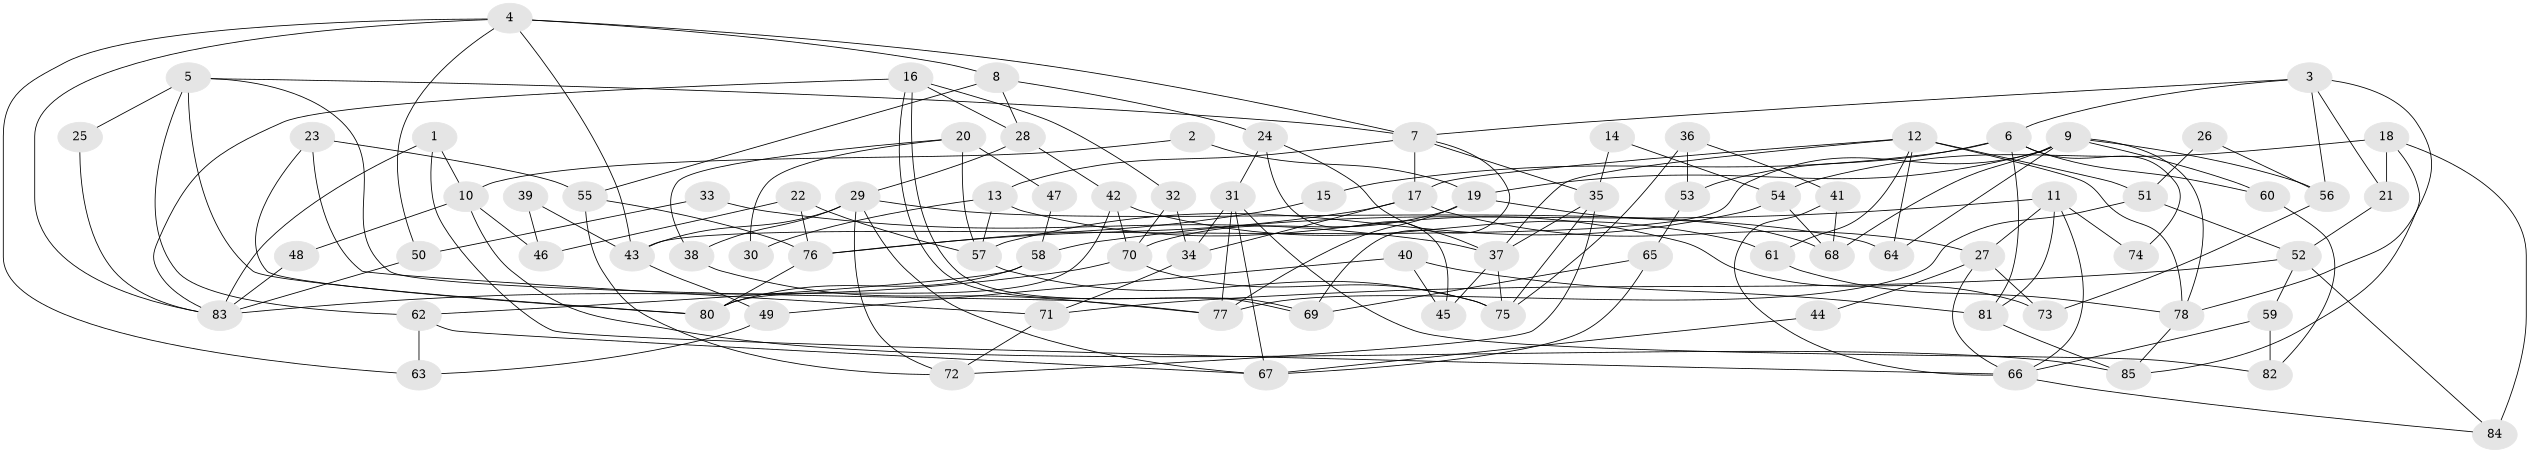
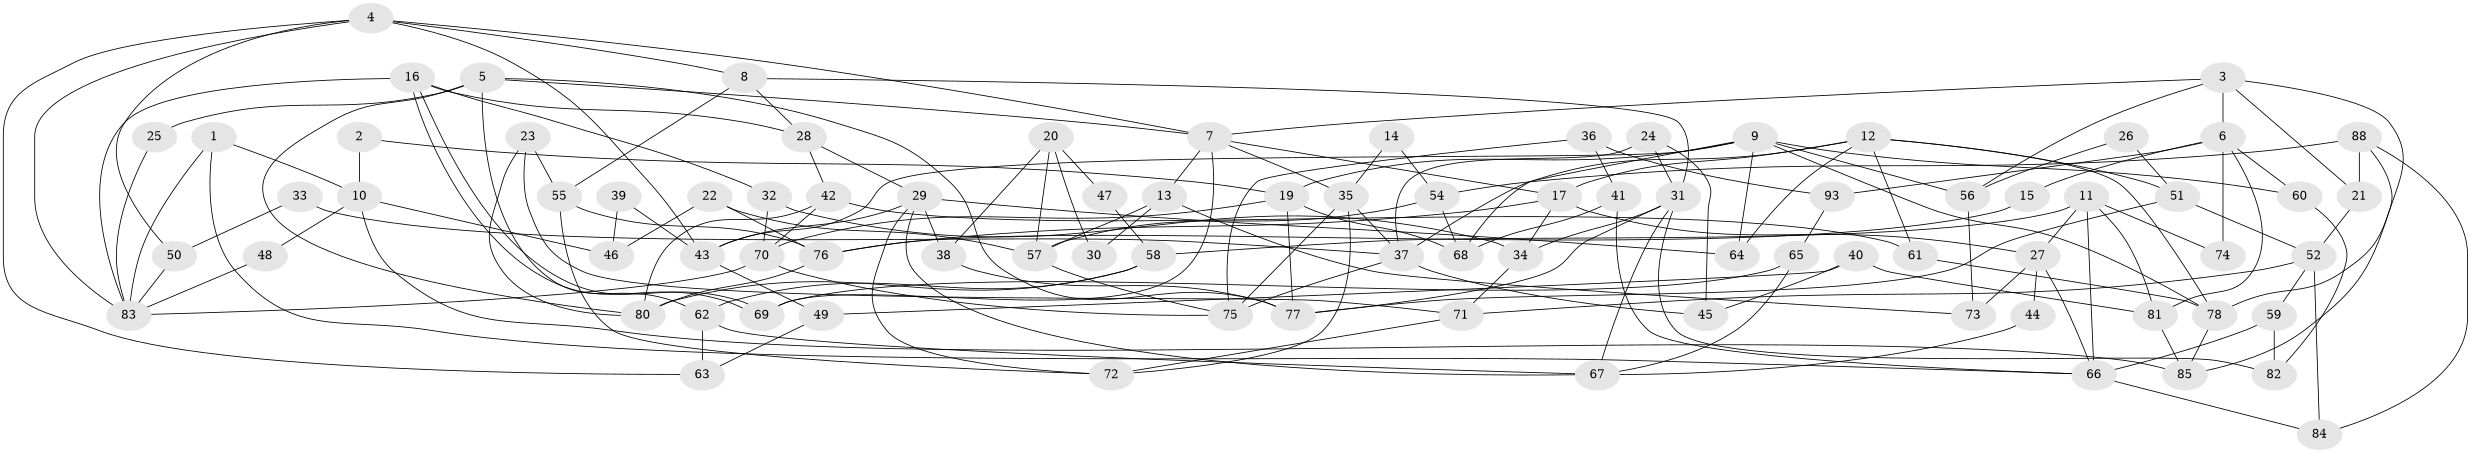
(1133, 102) -> (1255, 88)
(2387, 137) -> (2359, 137)
(1687, 197) -> (1832, 197)
